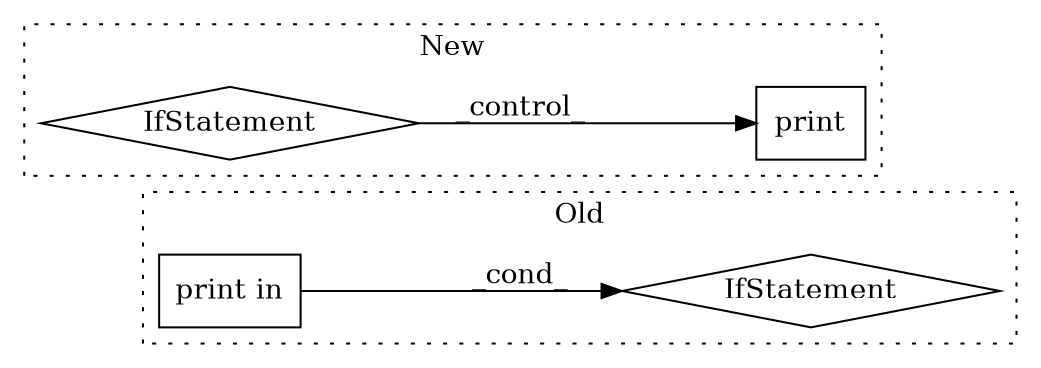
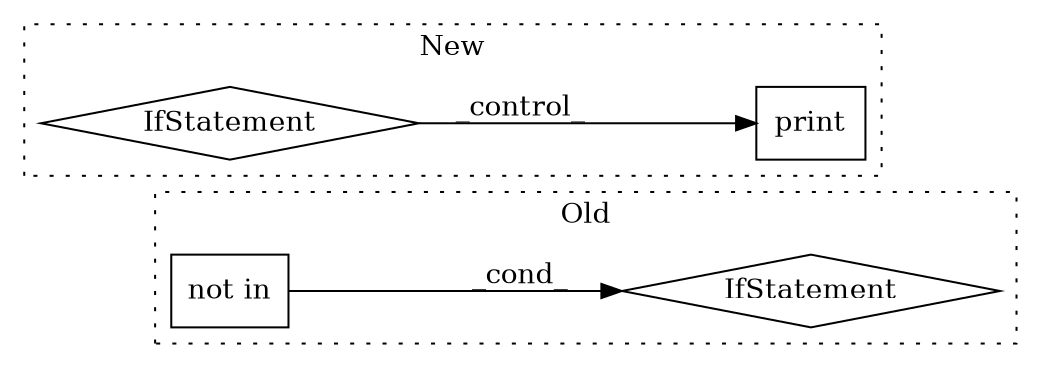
(230, 291) -> (230, 291)
